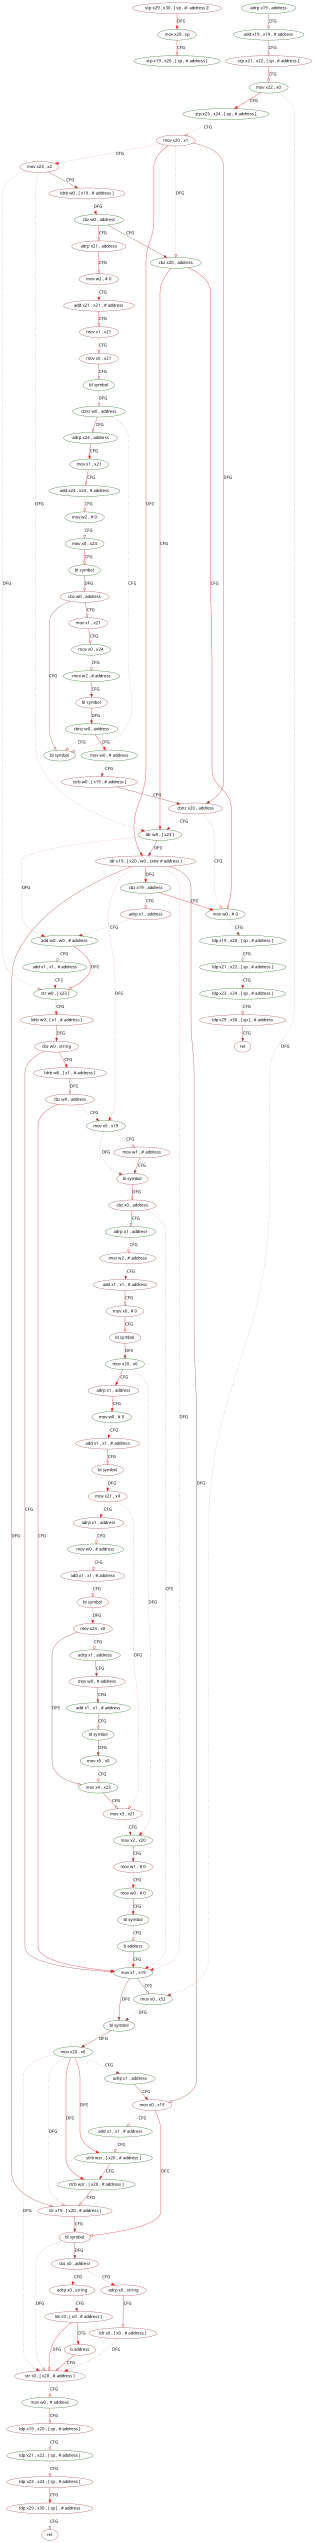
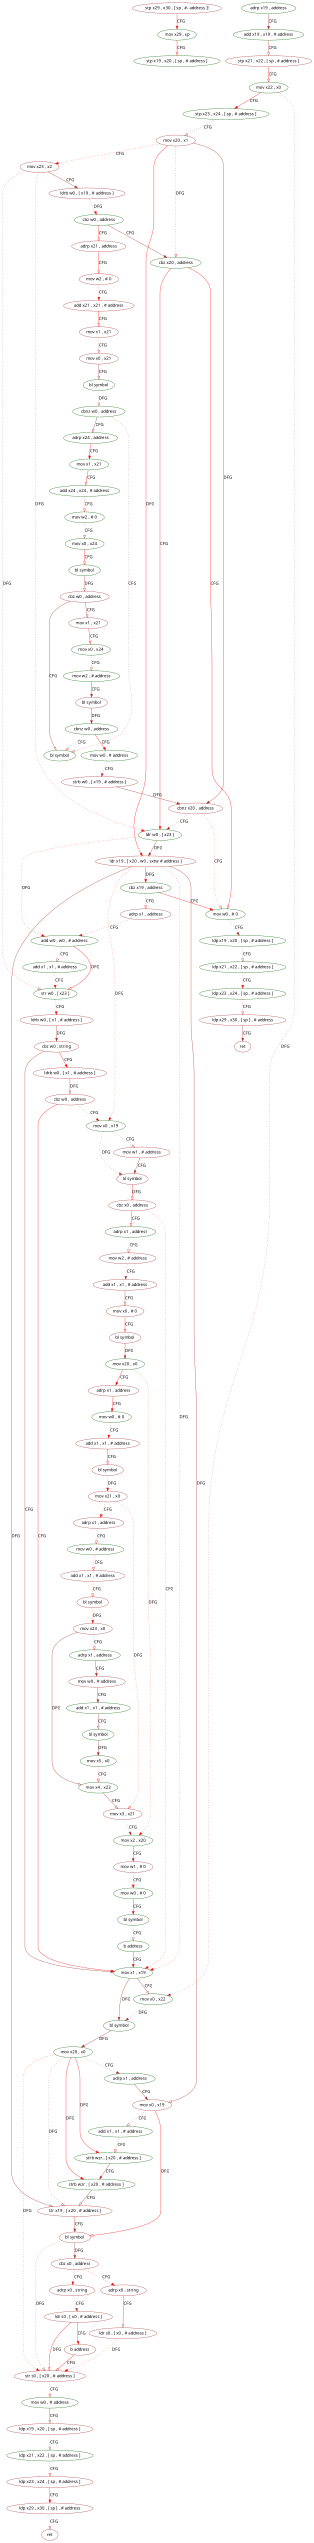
(269, 20) -> (269, 20)
(181, 21) -> (181, 21)
(158, 795) -> (158, 795)
(153, 1999) -> (153, 1999)
